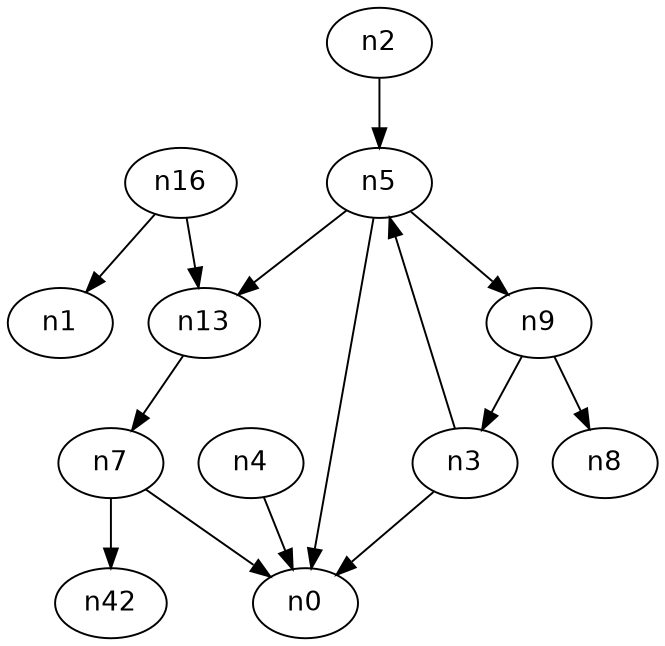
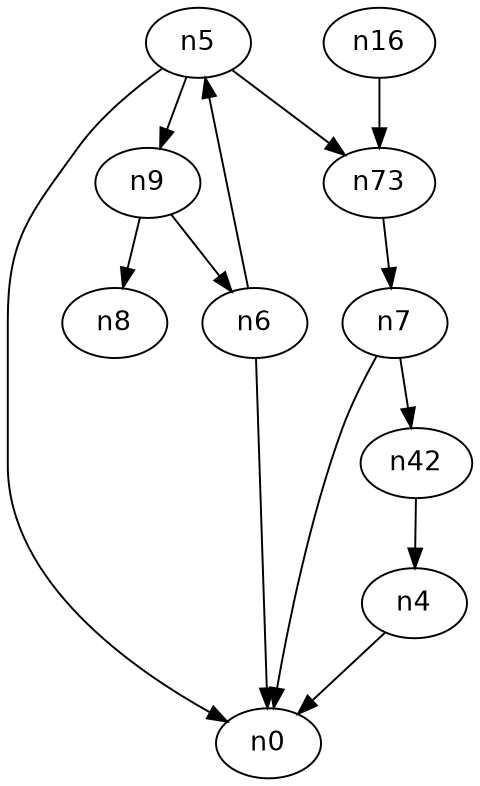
(379, 43) -> none
(60, 323) -> none
(204, 323) -> (379, 183)
(465, 463) -> (255, 323)
none -> (416, 524)
